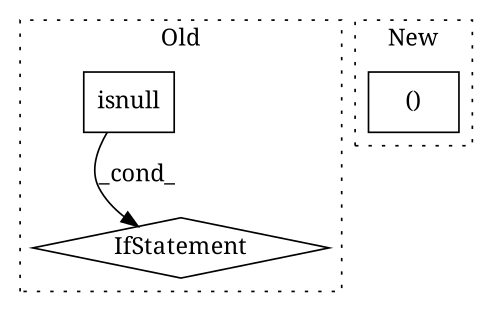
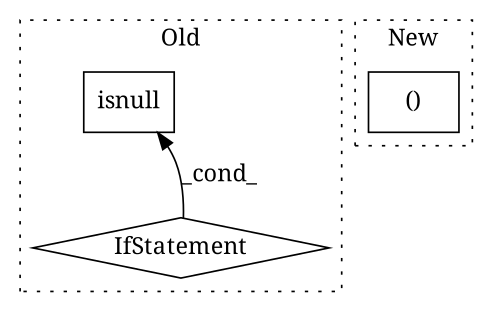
(96, 178) -> (181, 181)
